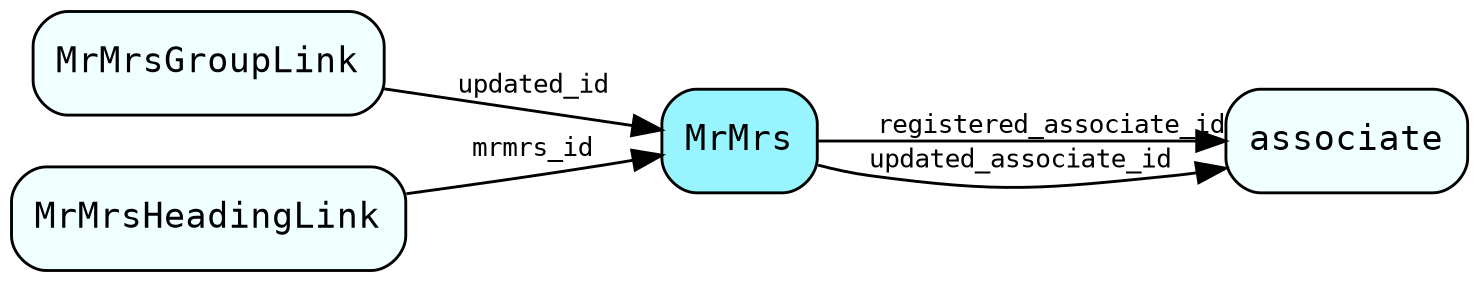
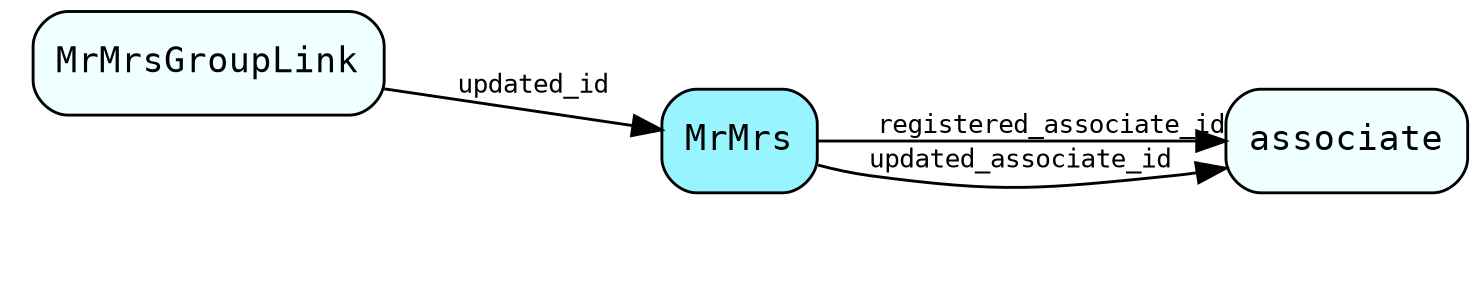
(209, 219) -> none
